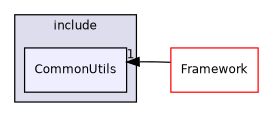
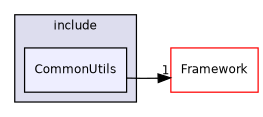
(155, 62) -> (144, 78)
